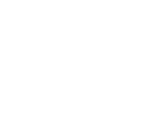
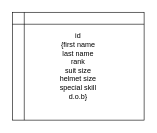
none -> (78, 66)
